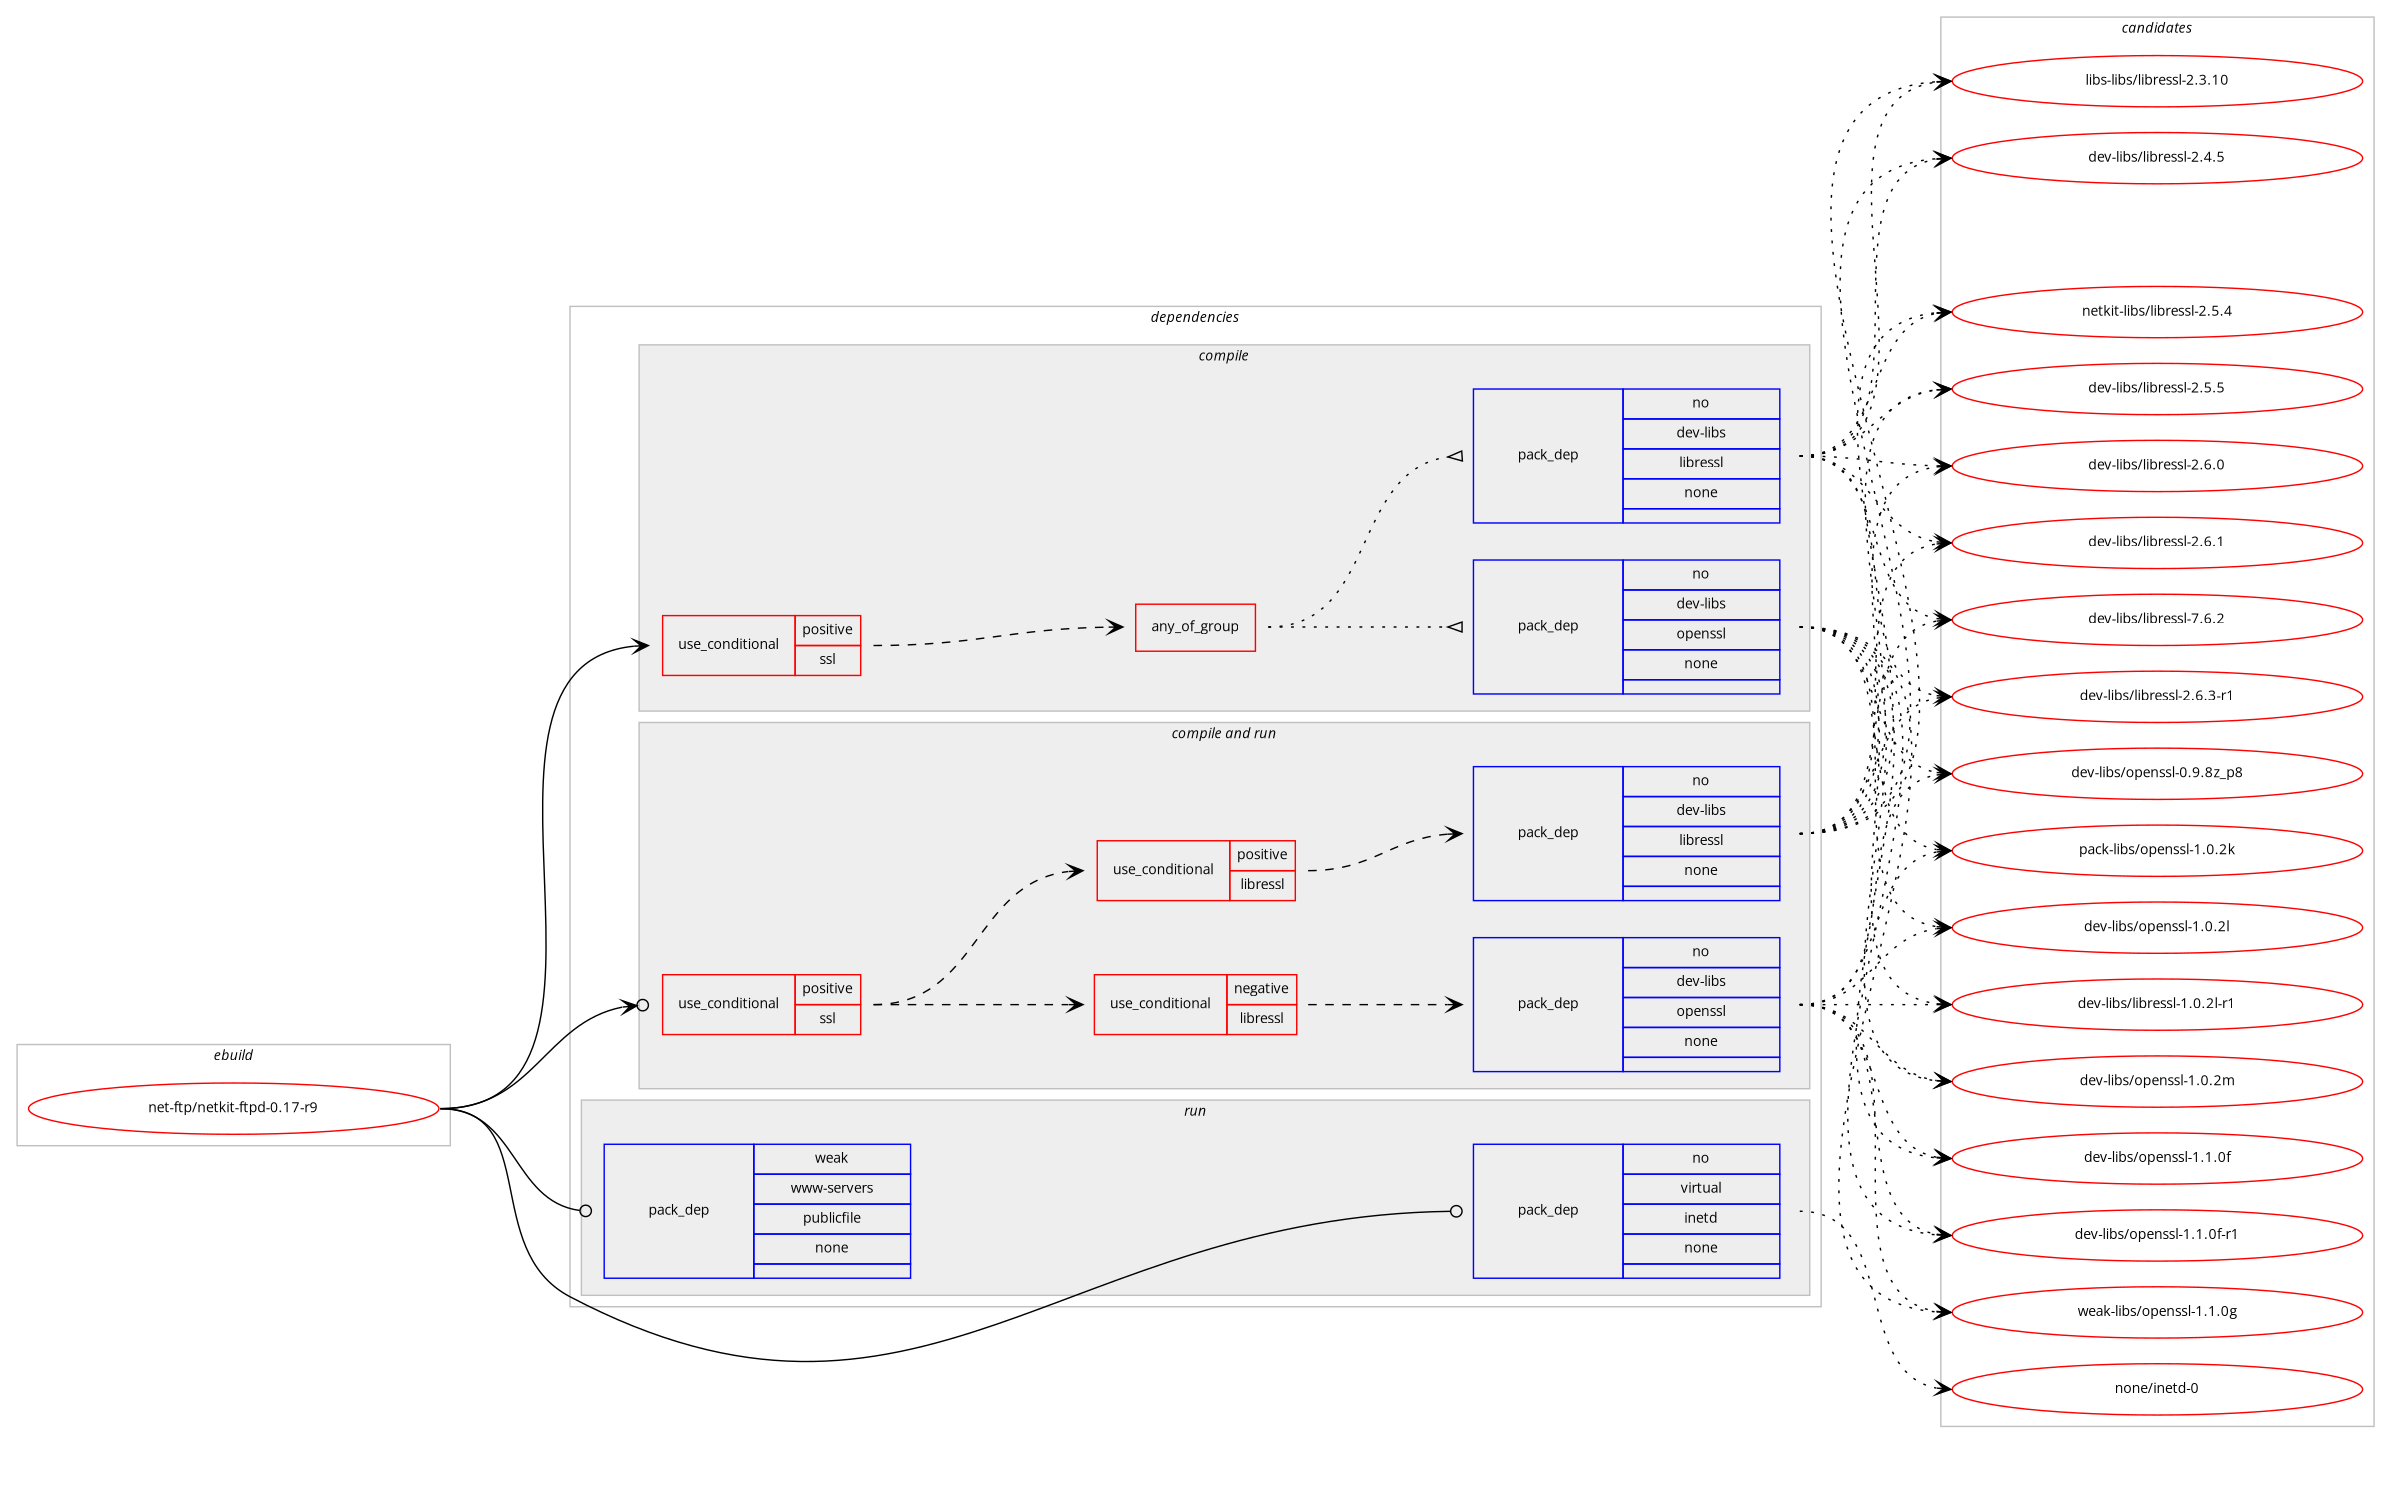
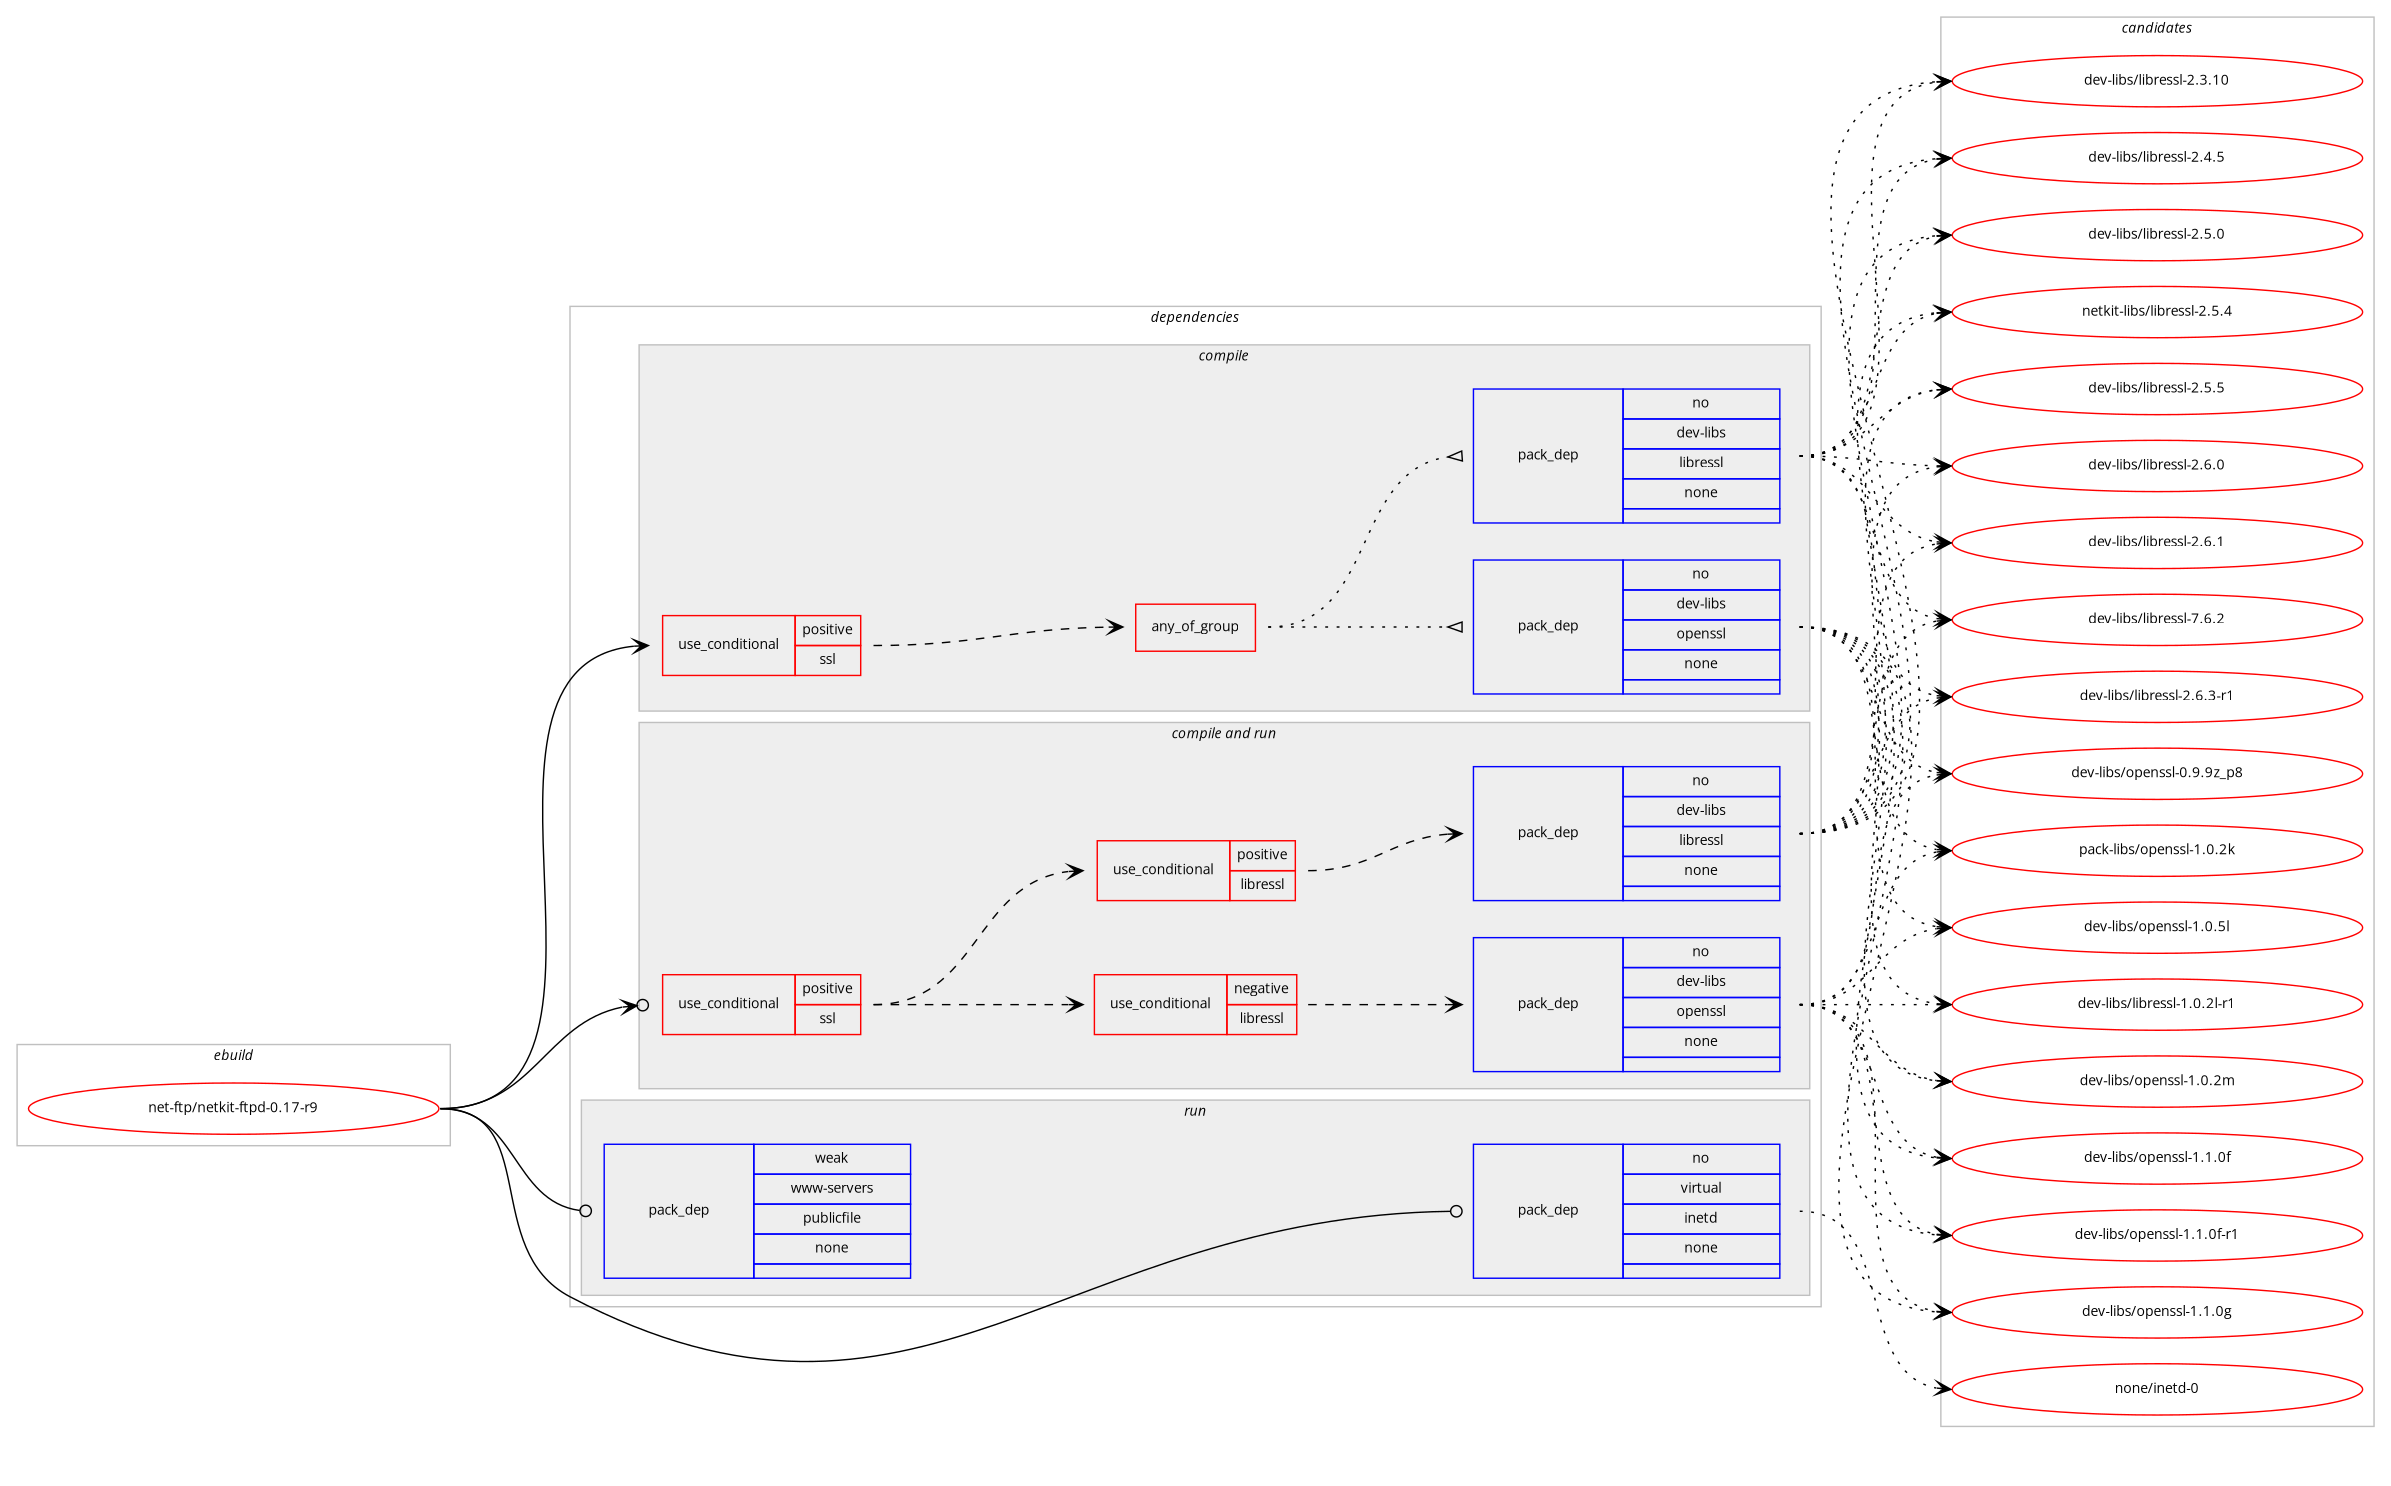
(2157, 81) -> (2157, 81)
none -> (2157, 235)
(2157, 774) -> (2157, 774)
(2157, 928) -> (2157, 928)
(2157, 1312) -> (2157, 1312)
